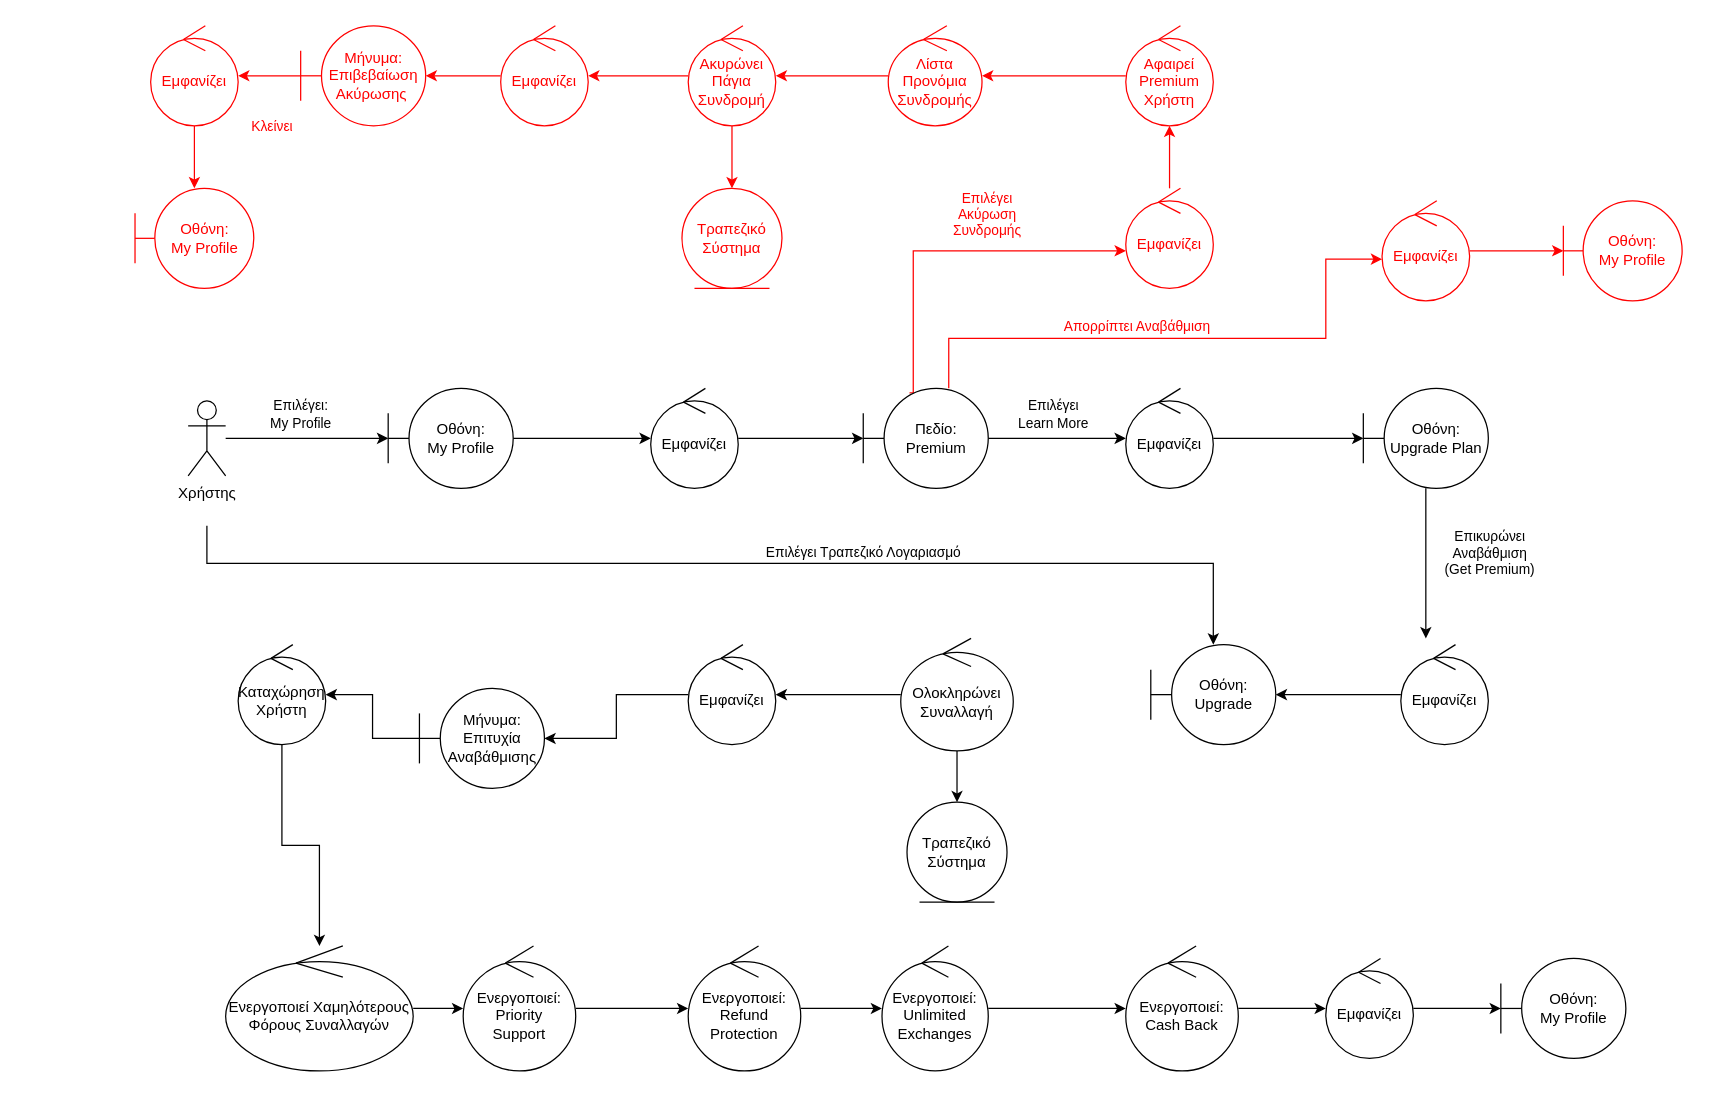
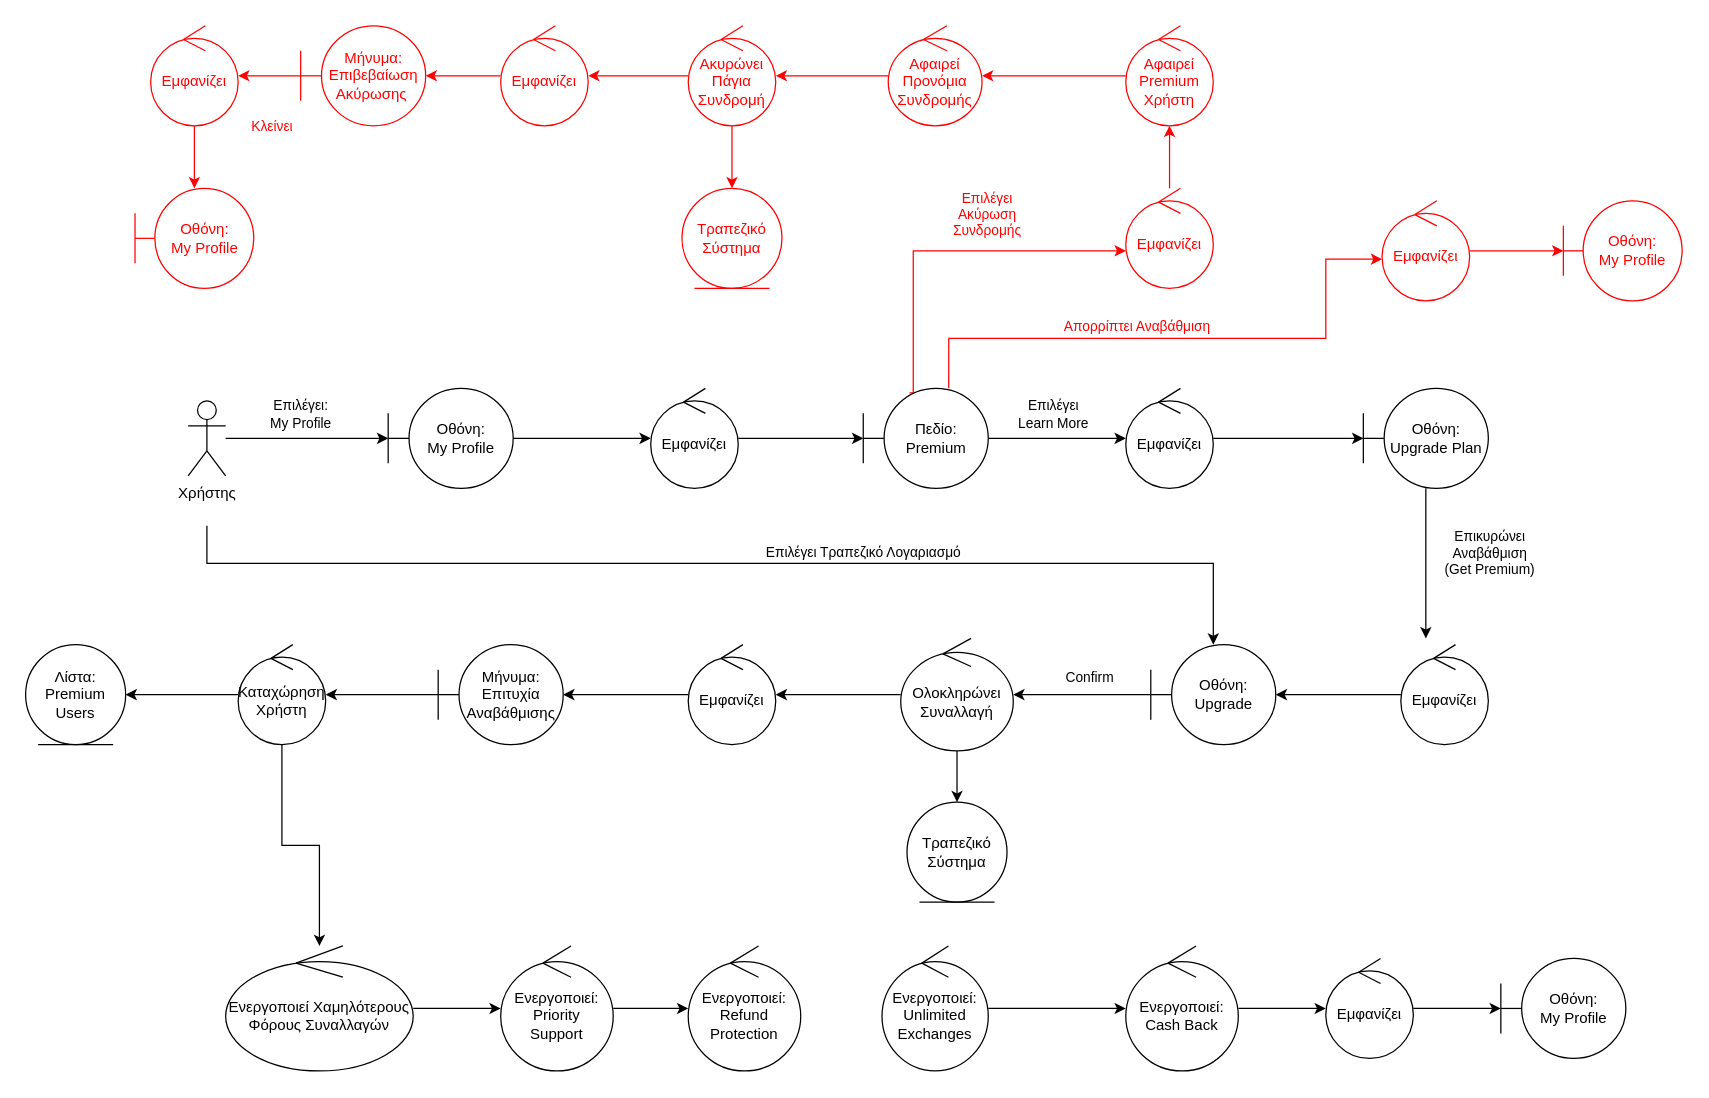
(935, 82) -> (935, 82)
none -> (76, 694)
none -> (186, 694)
none -> (1084, 694)
(482, 738) -> (501, 694)
(519, 1008) -> (557, 1008)
(837, 1008) -> none
